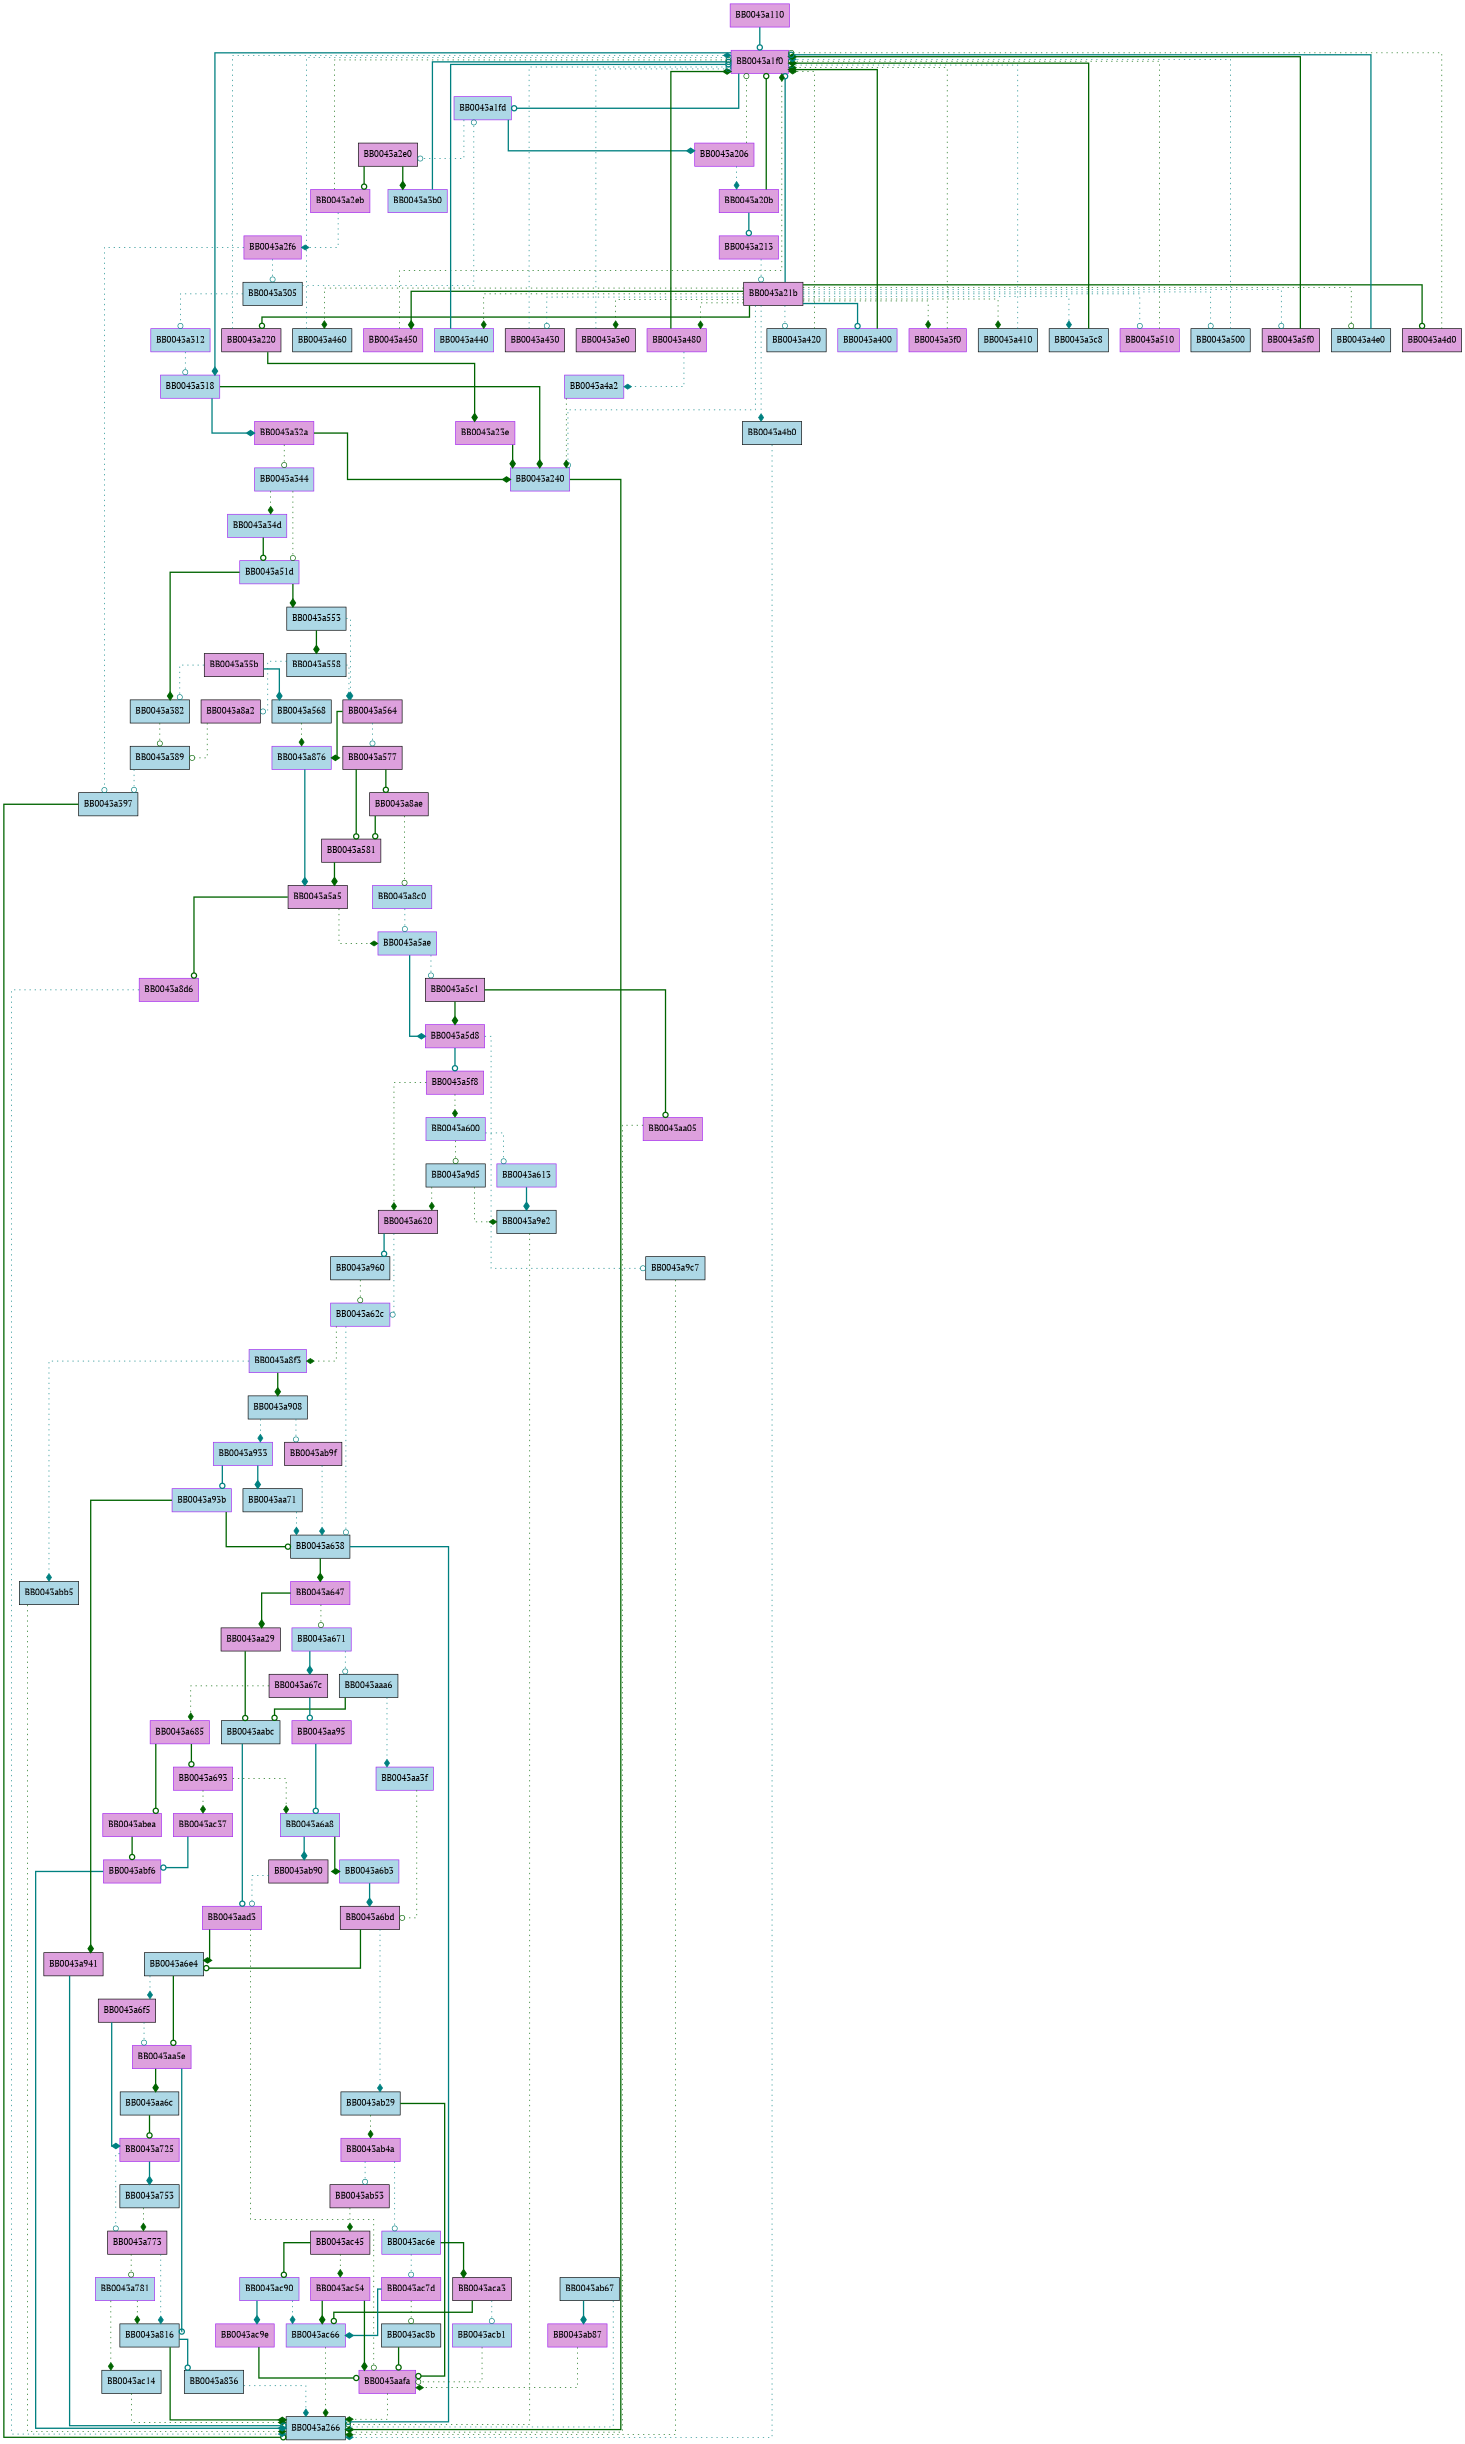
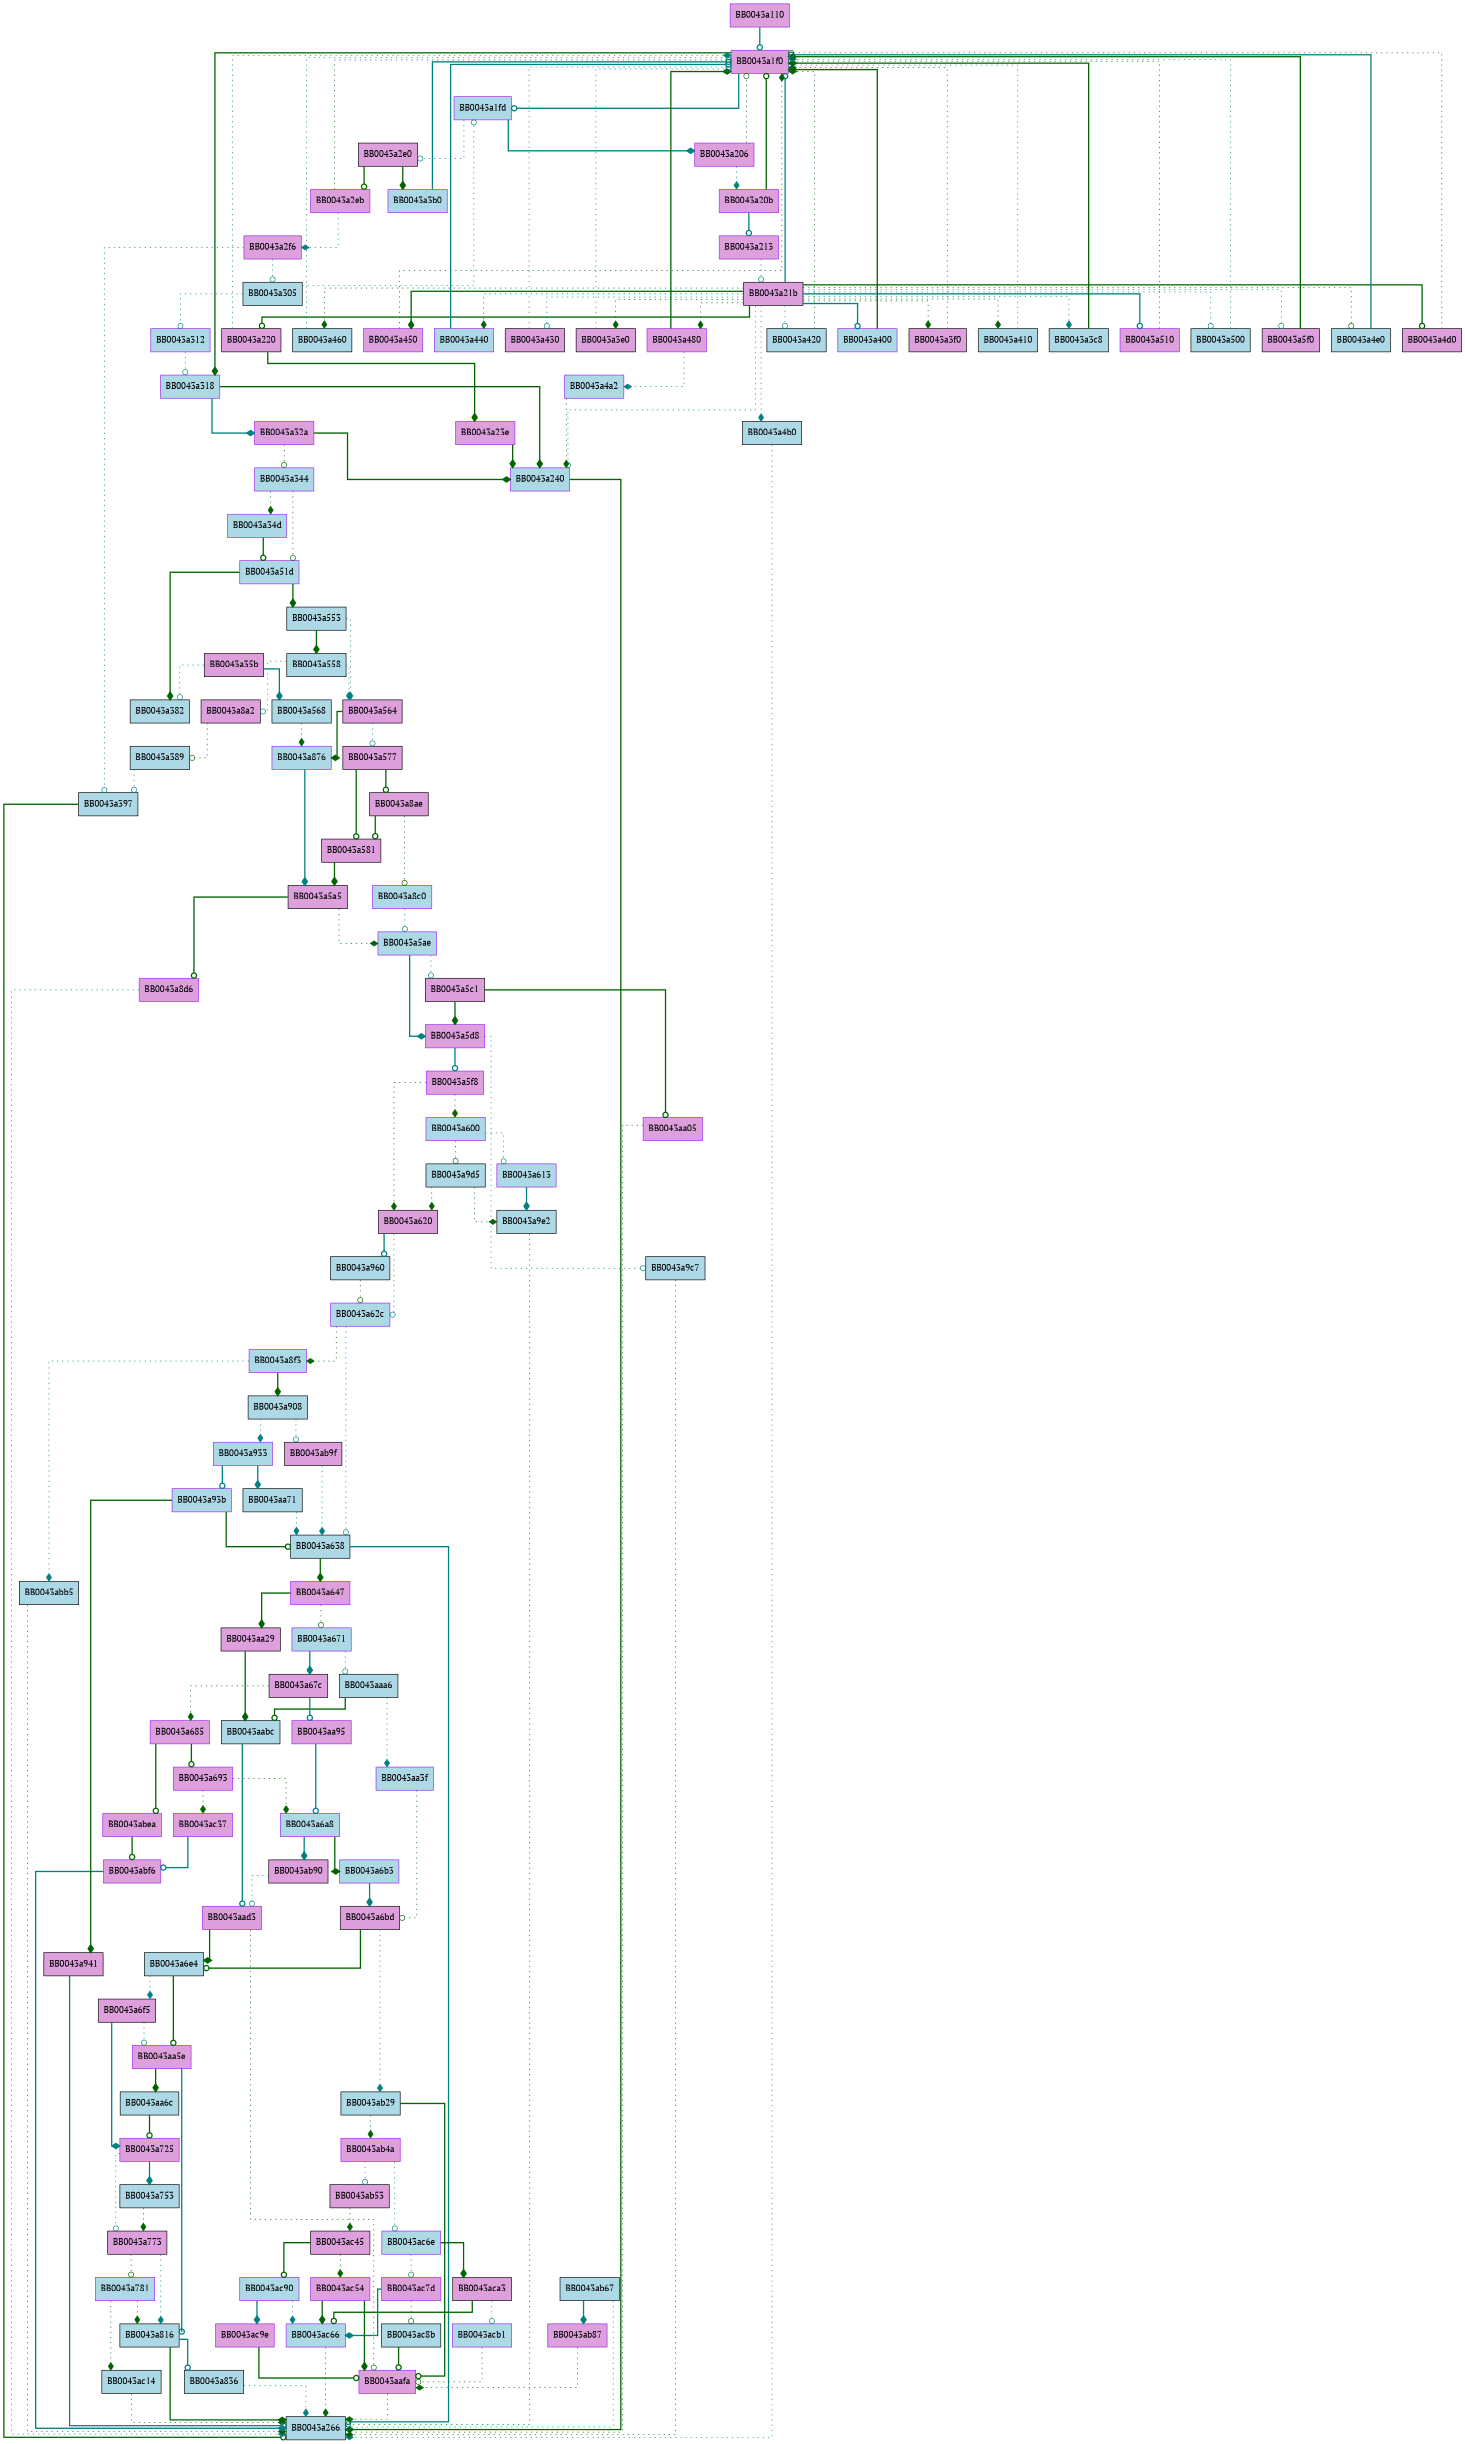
(215, 56) -> (215, 56)
(986, 294) -> (986, 294)
(938, 340) -> (938, 340)
(160, 732) -> none
(245, 1682) -> (245, 1682)
